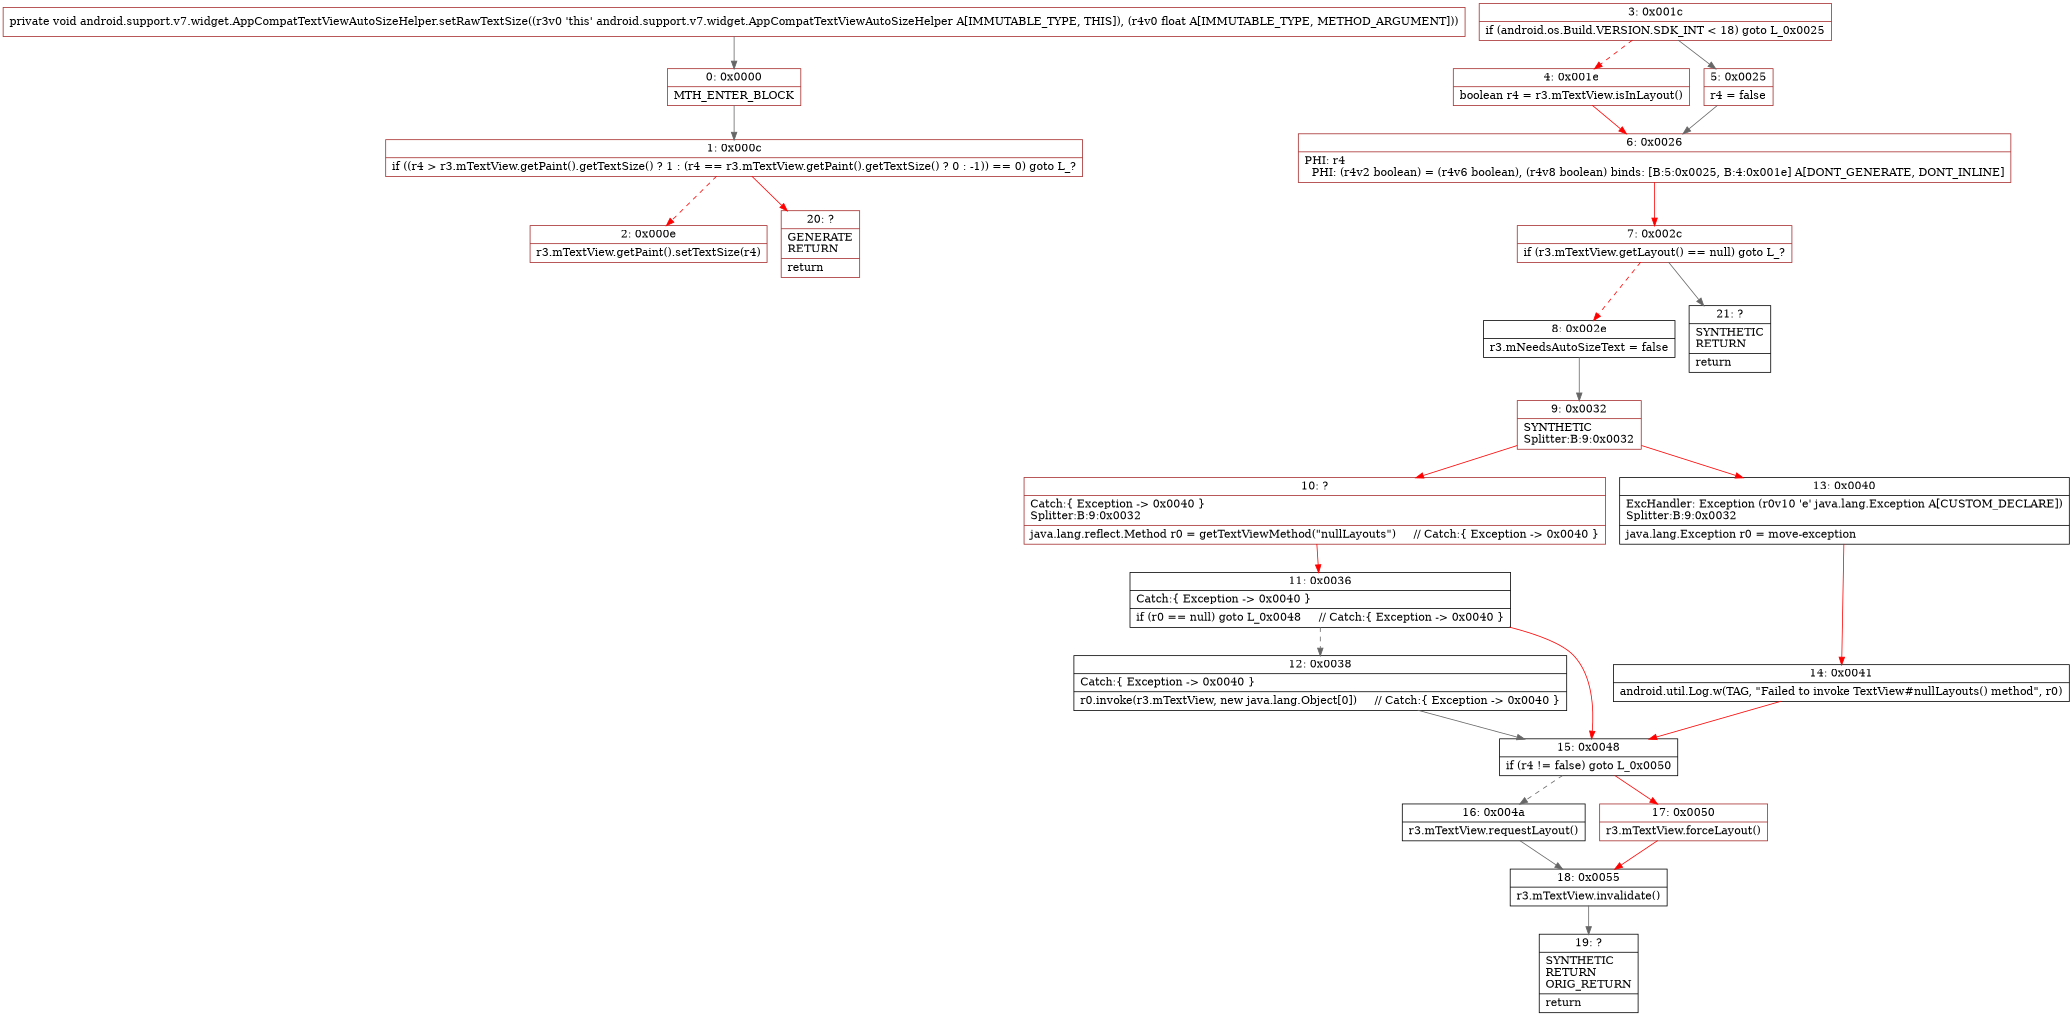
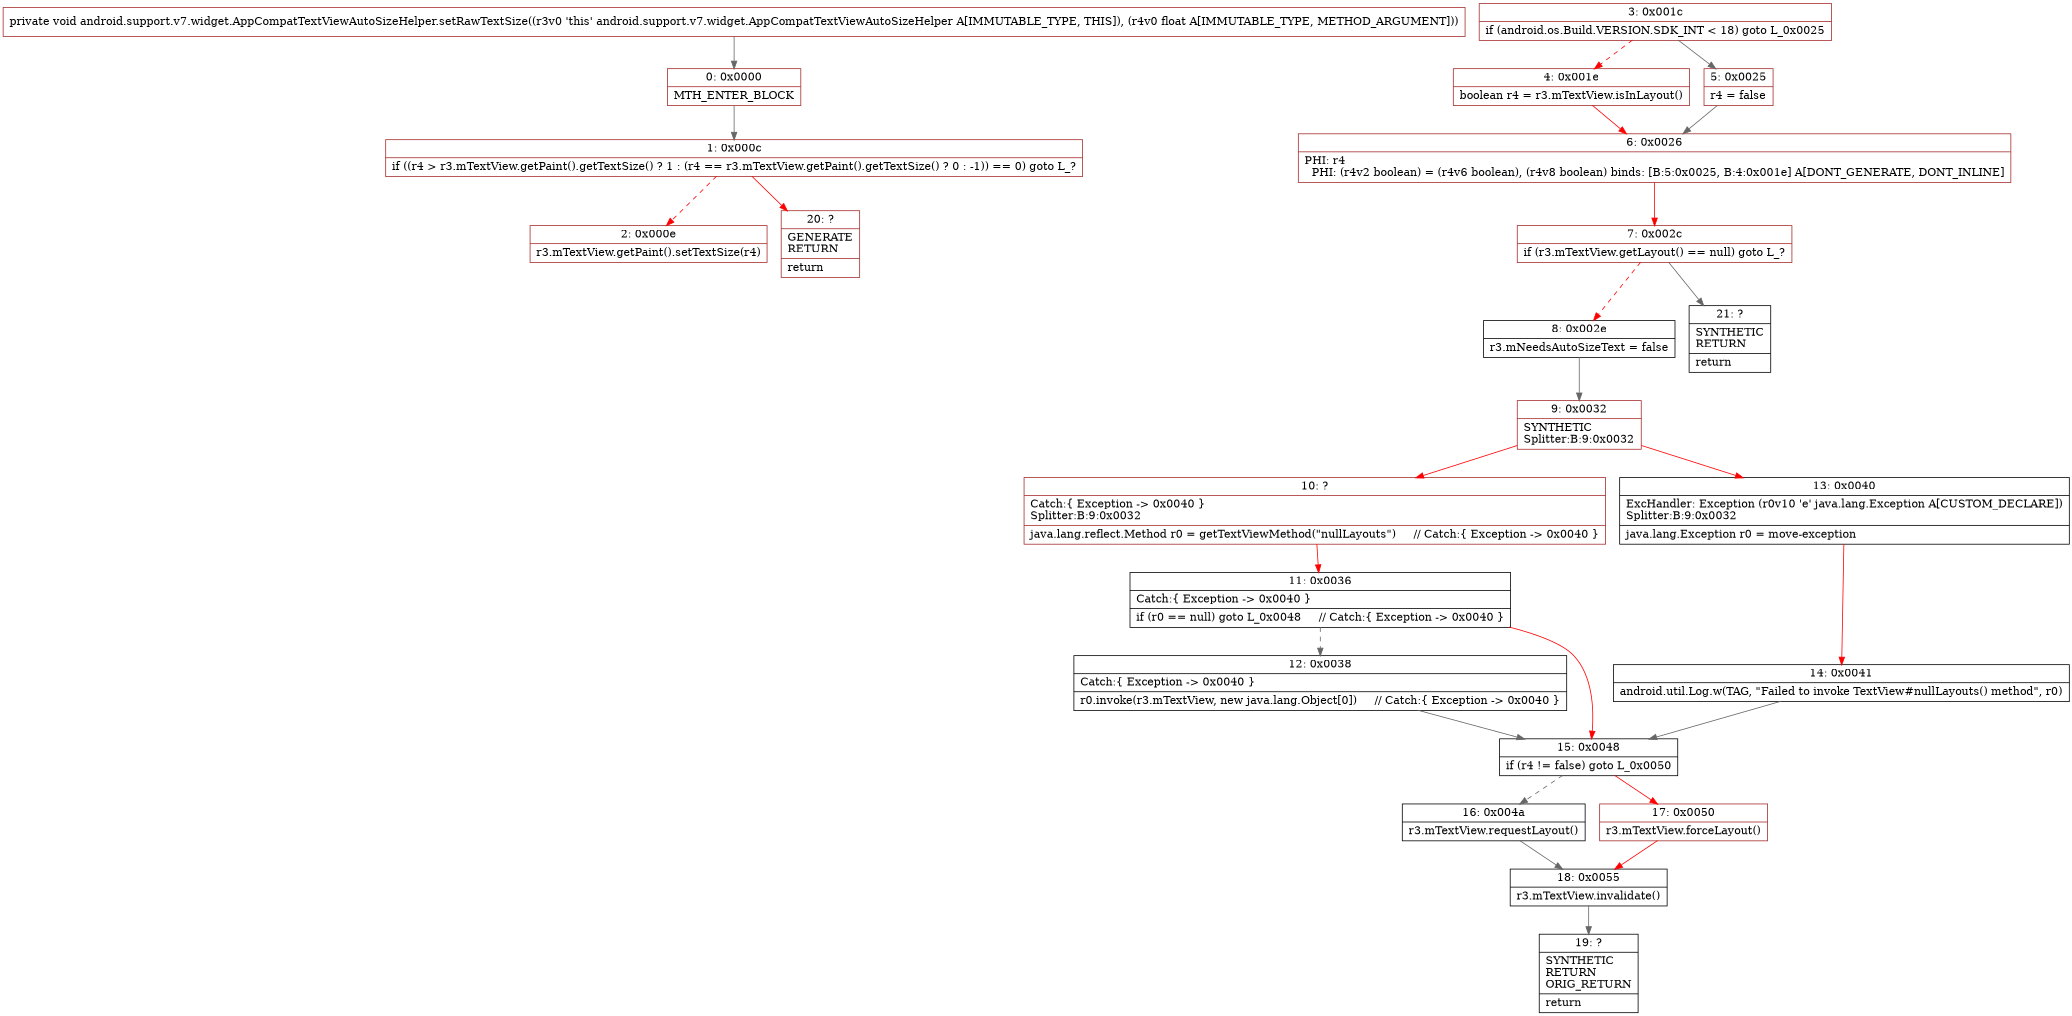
(1719, 719) -> (1719, 719)
